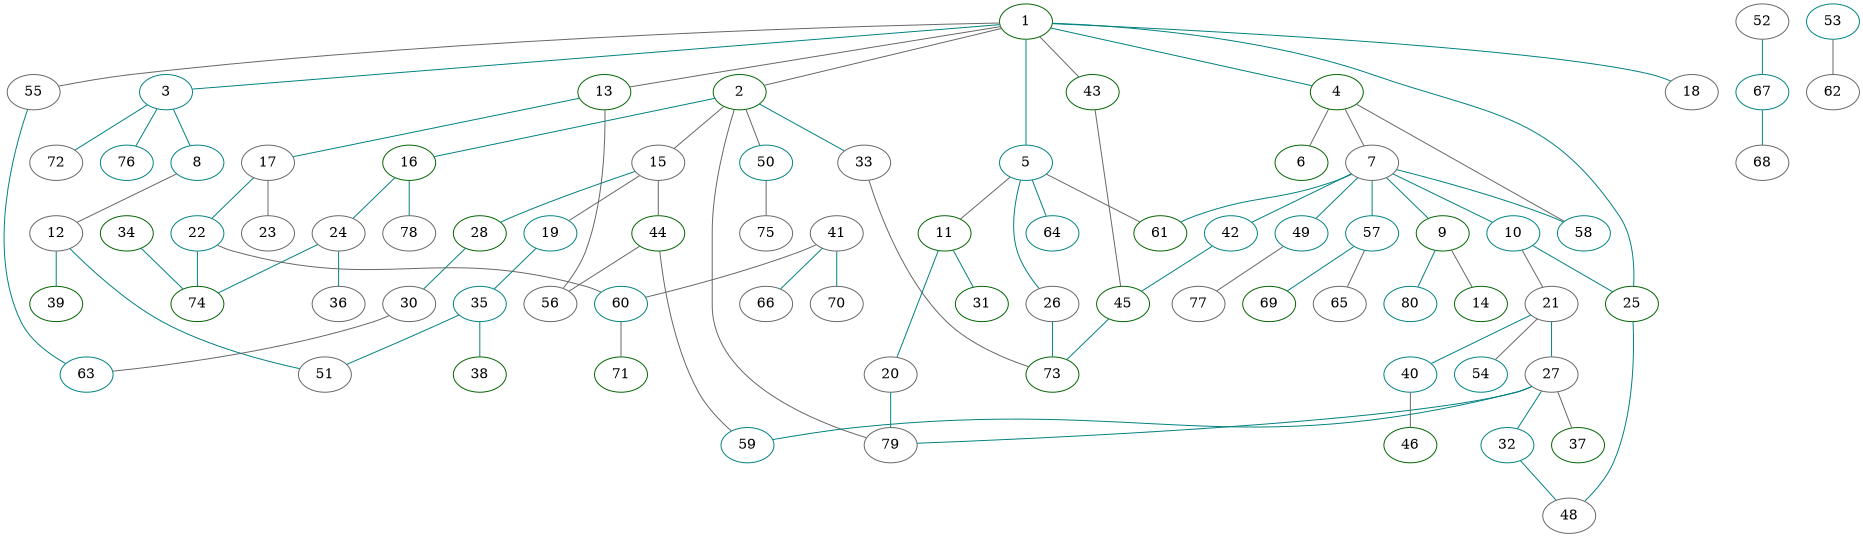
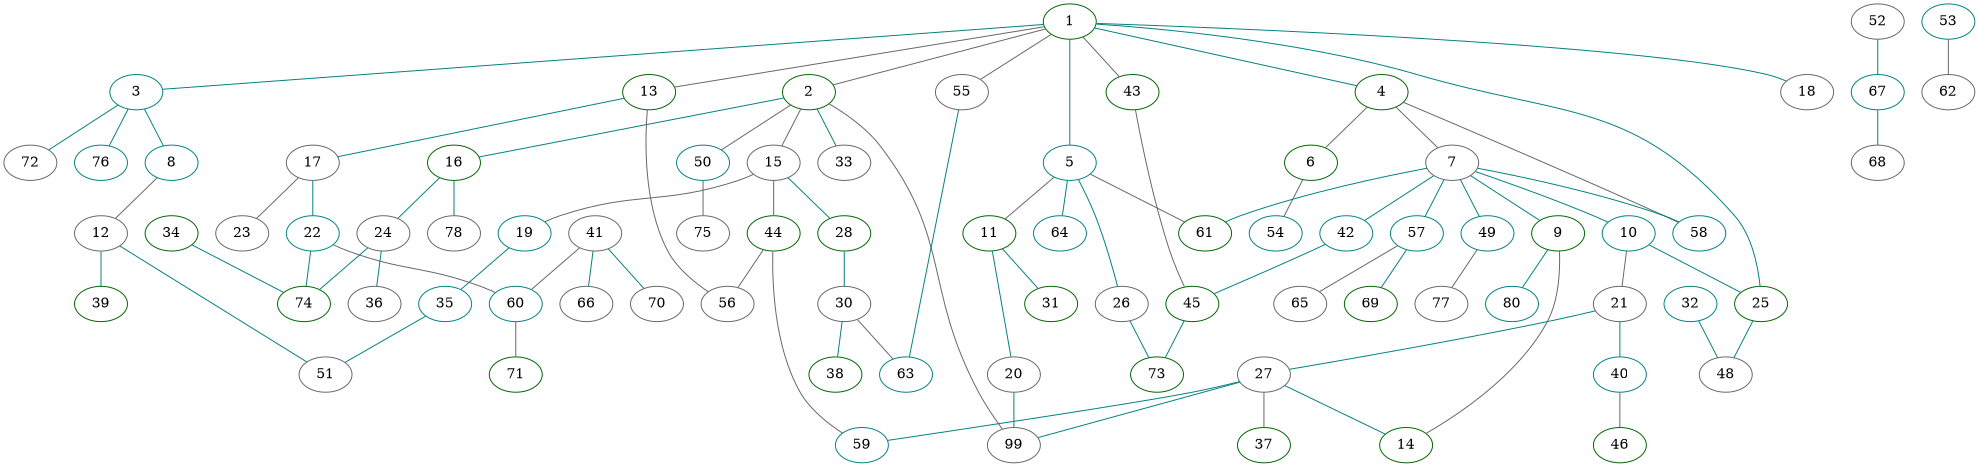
(928, 301) -> none
(480, 339) -> (840, 339)
(1516, 339) -> (1297, 192)
(1529, 410) -> (1335, 410)
(891, 445) -> (1014, 445)
